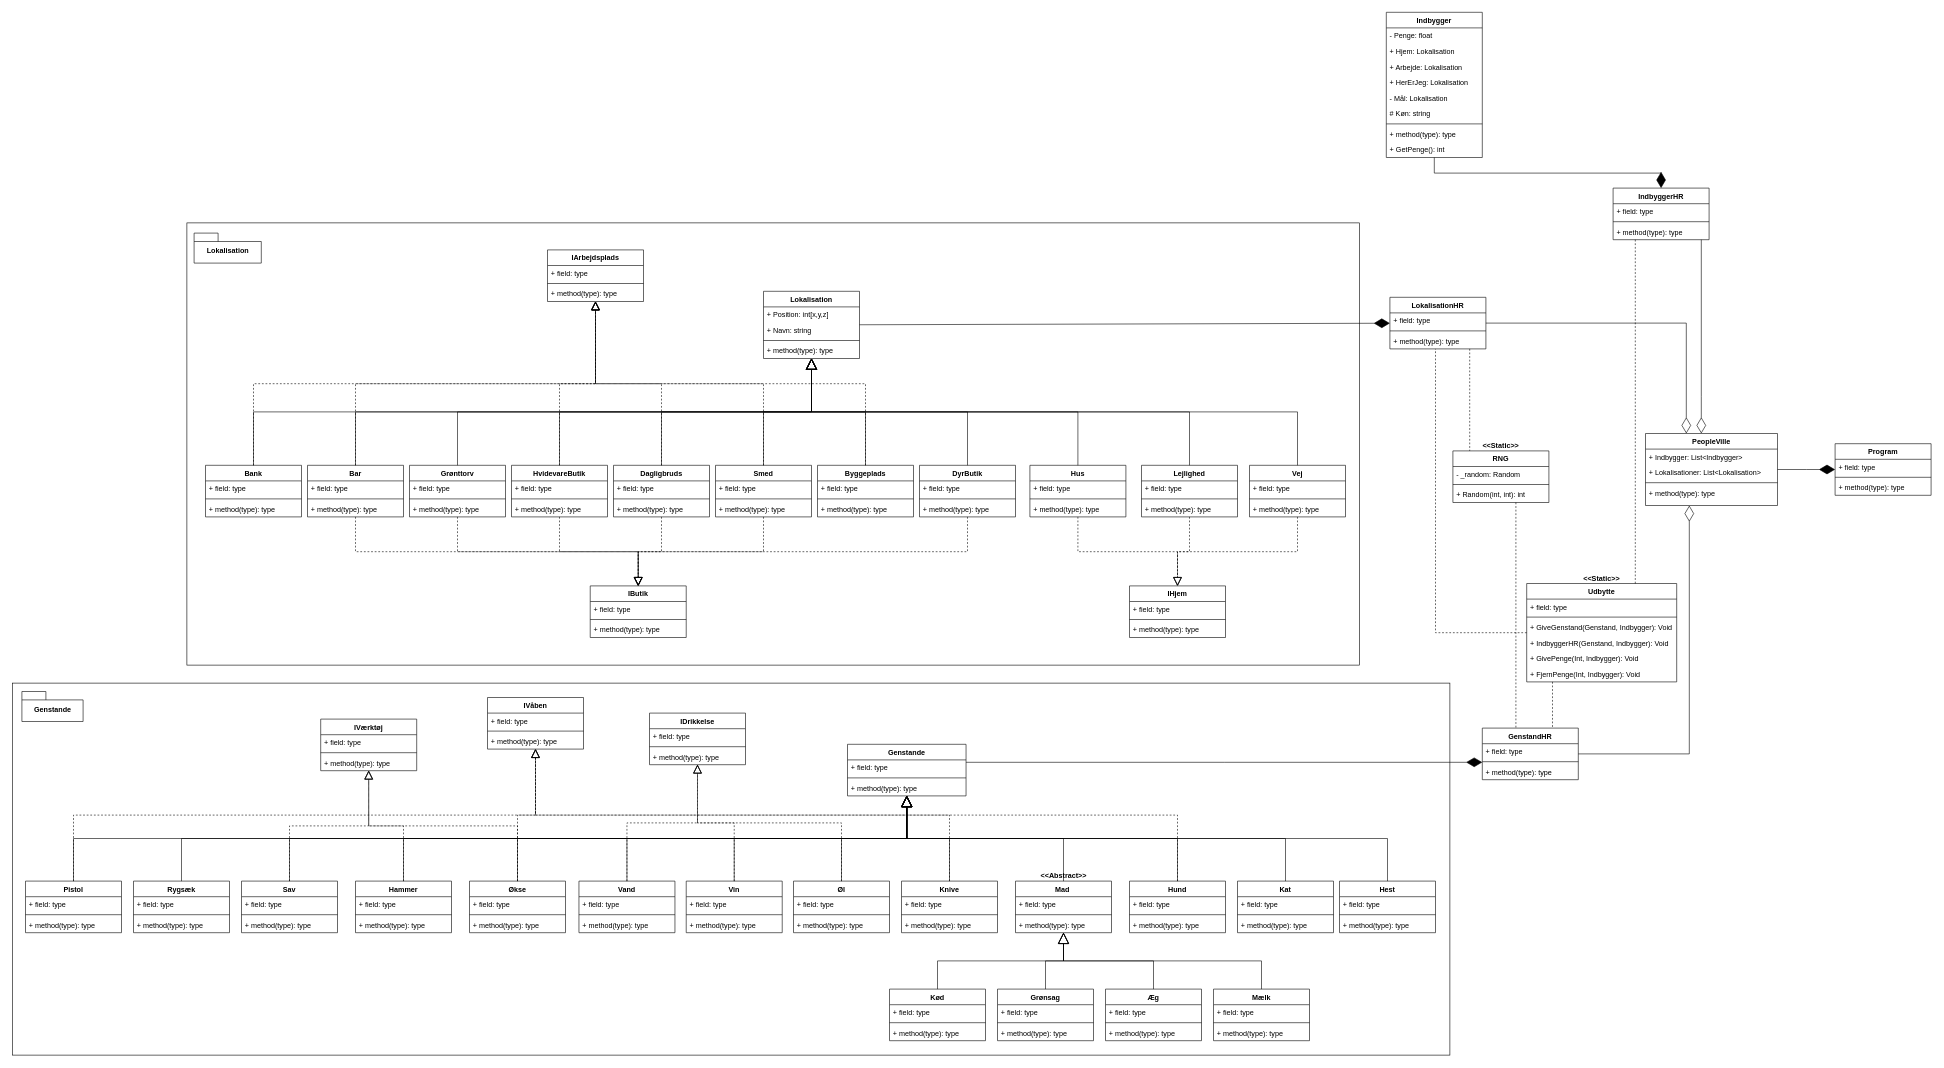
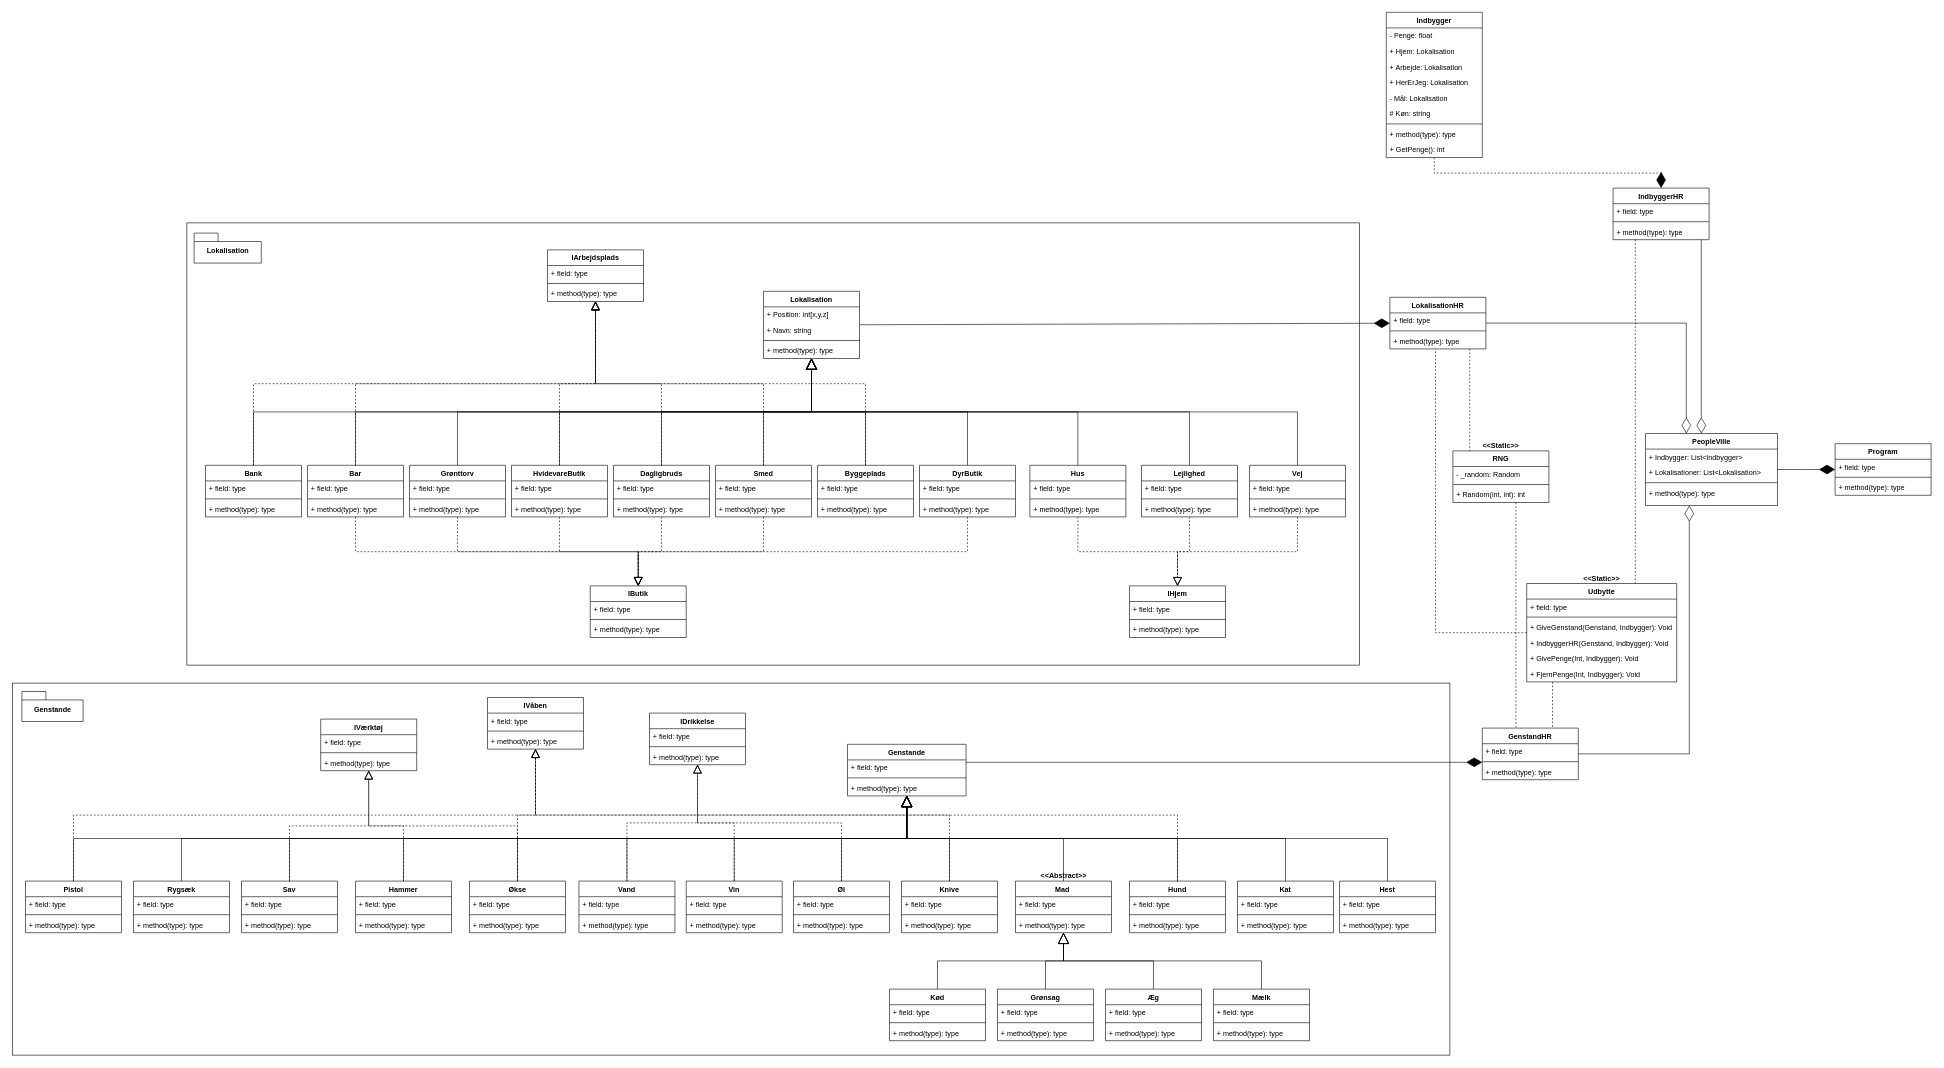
(1541, 173) -> (1541, 173)
